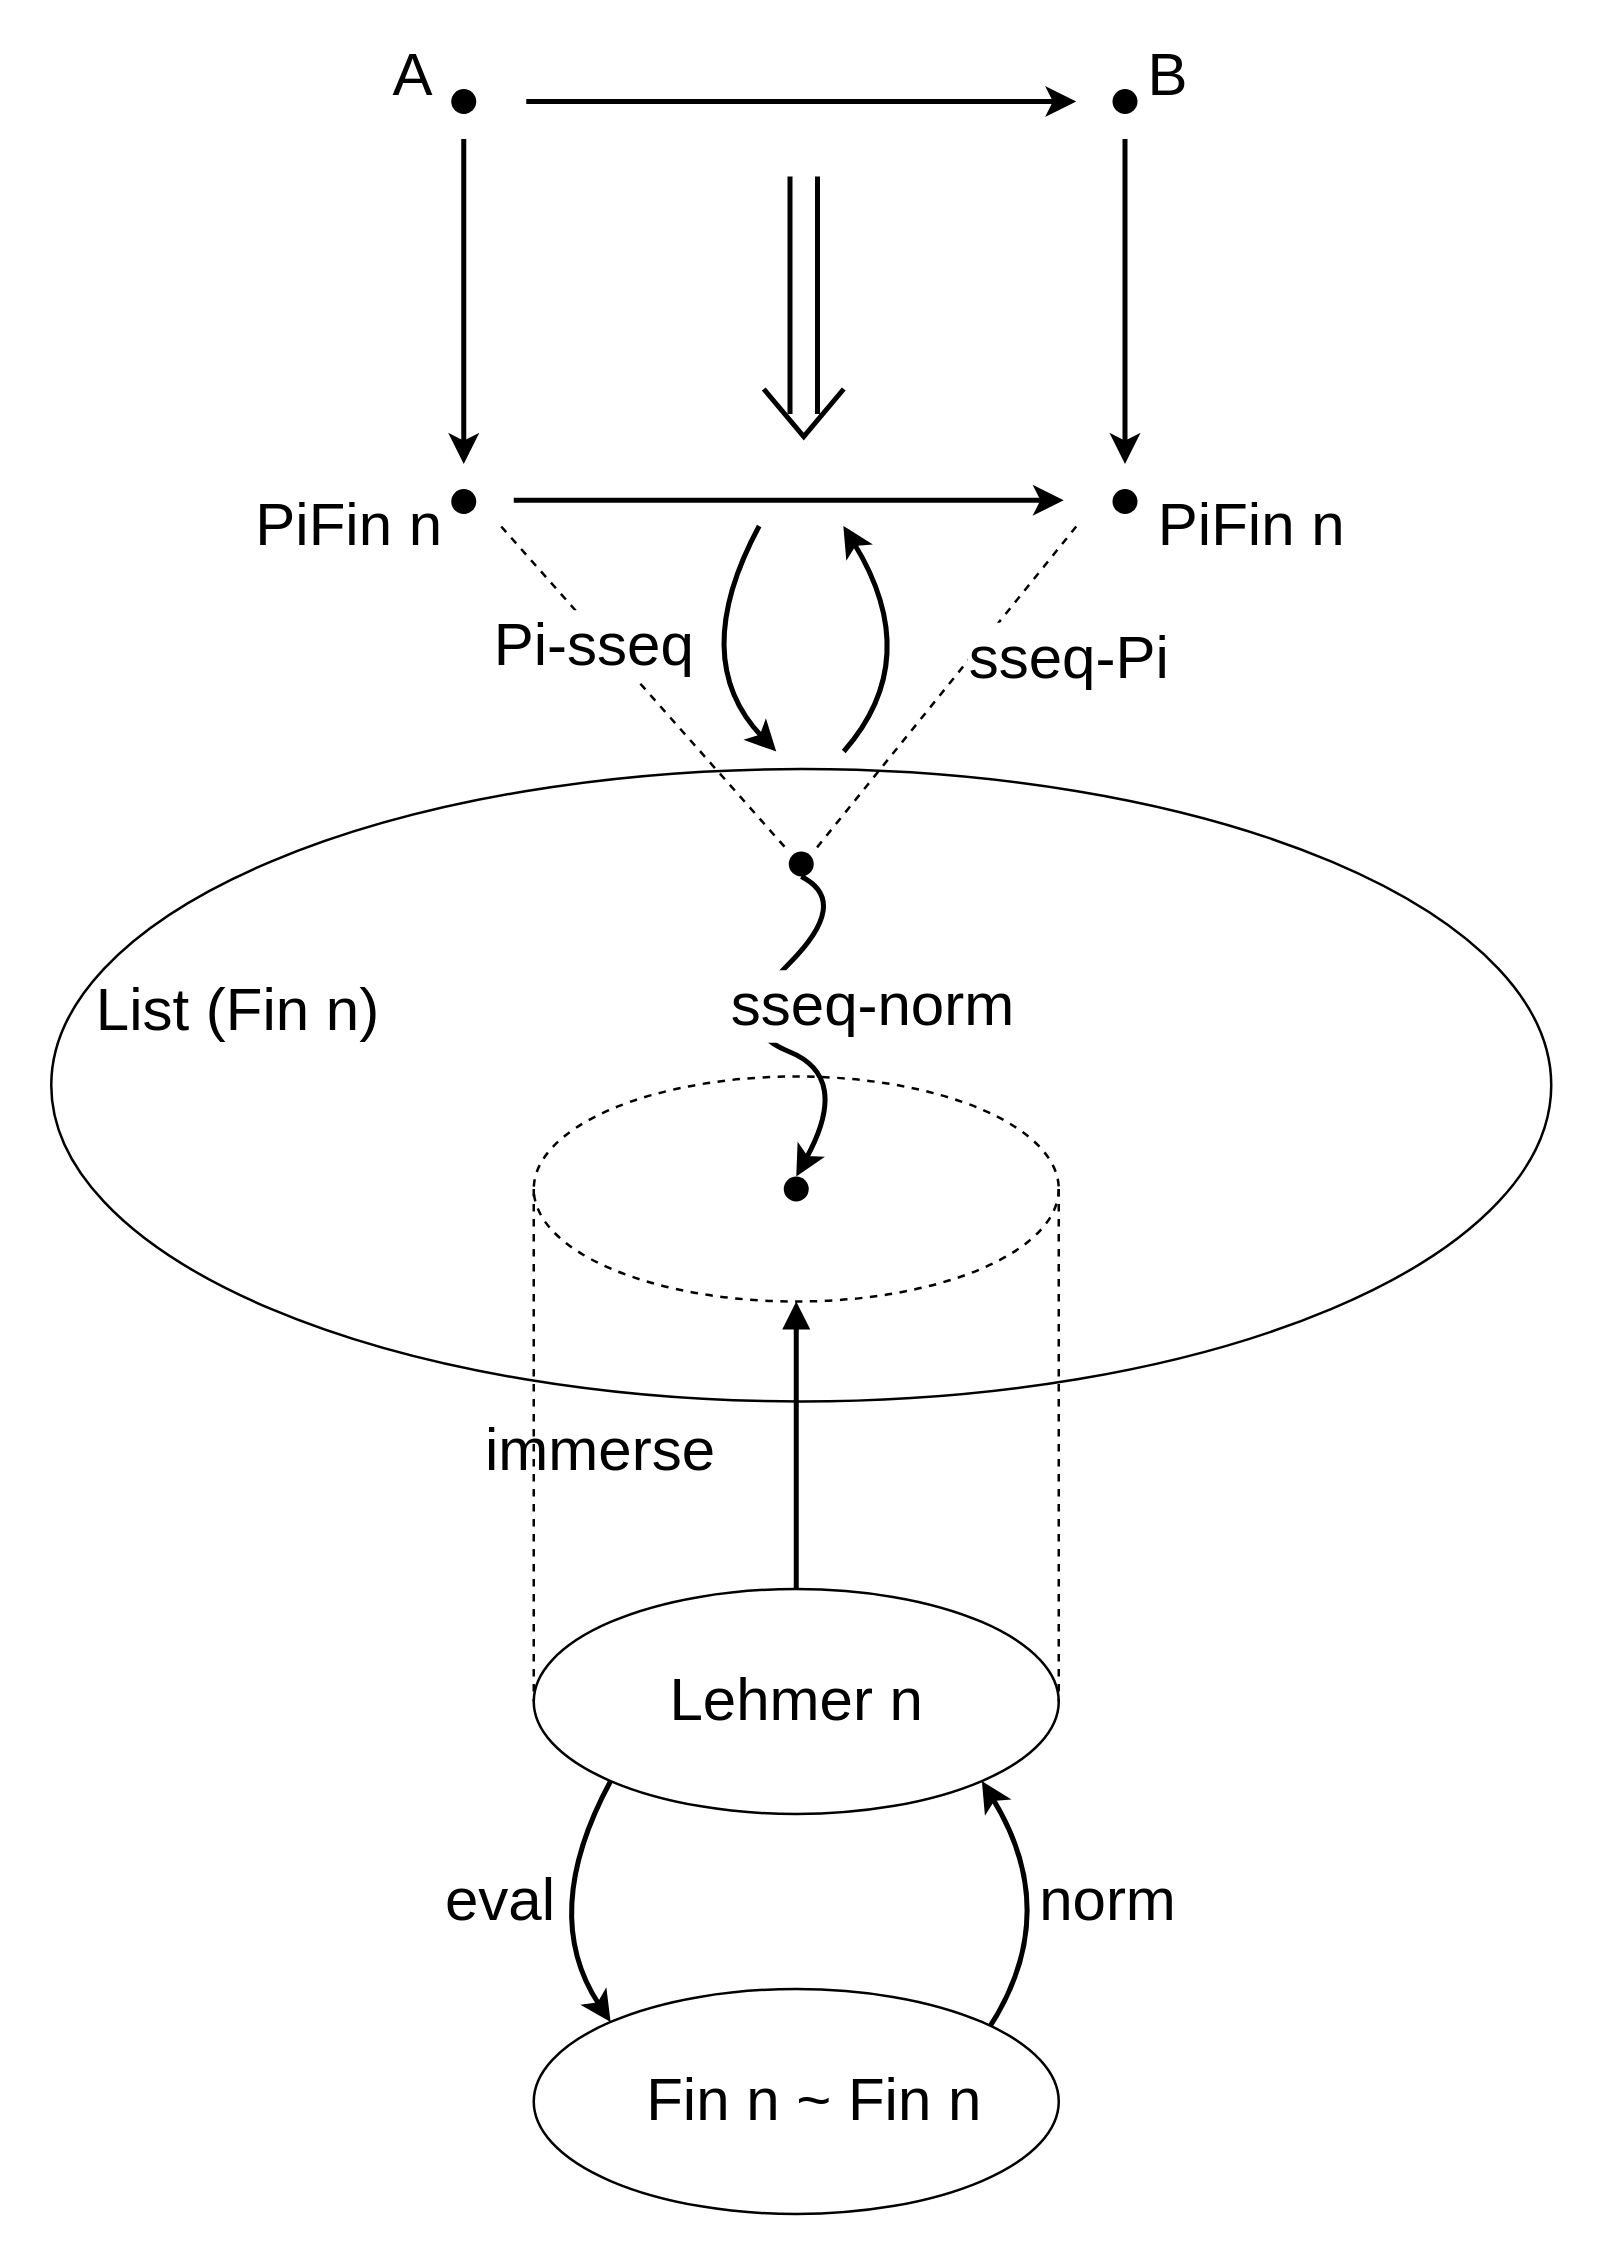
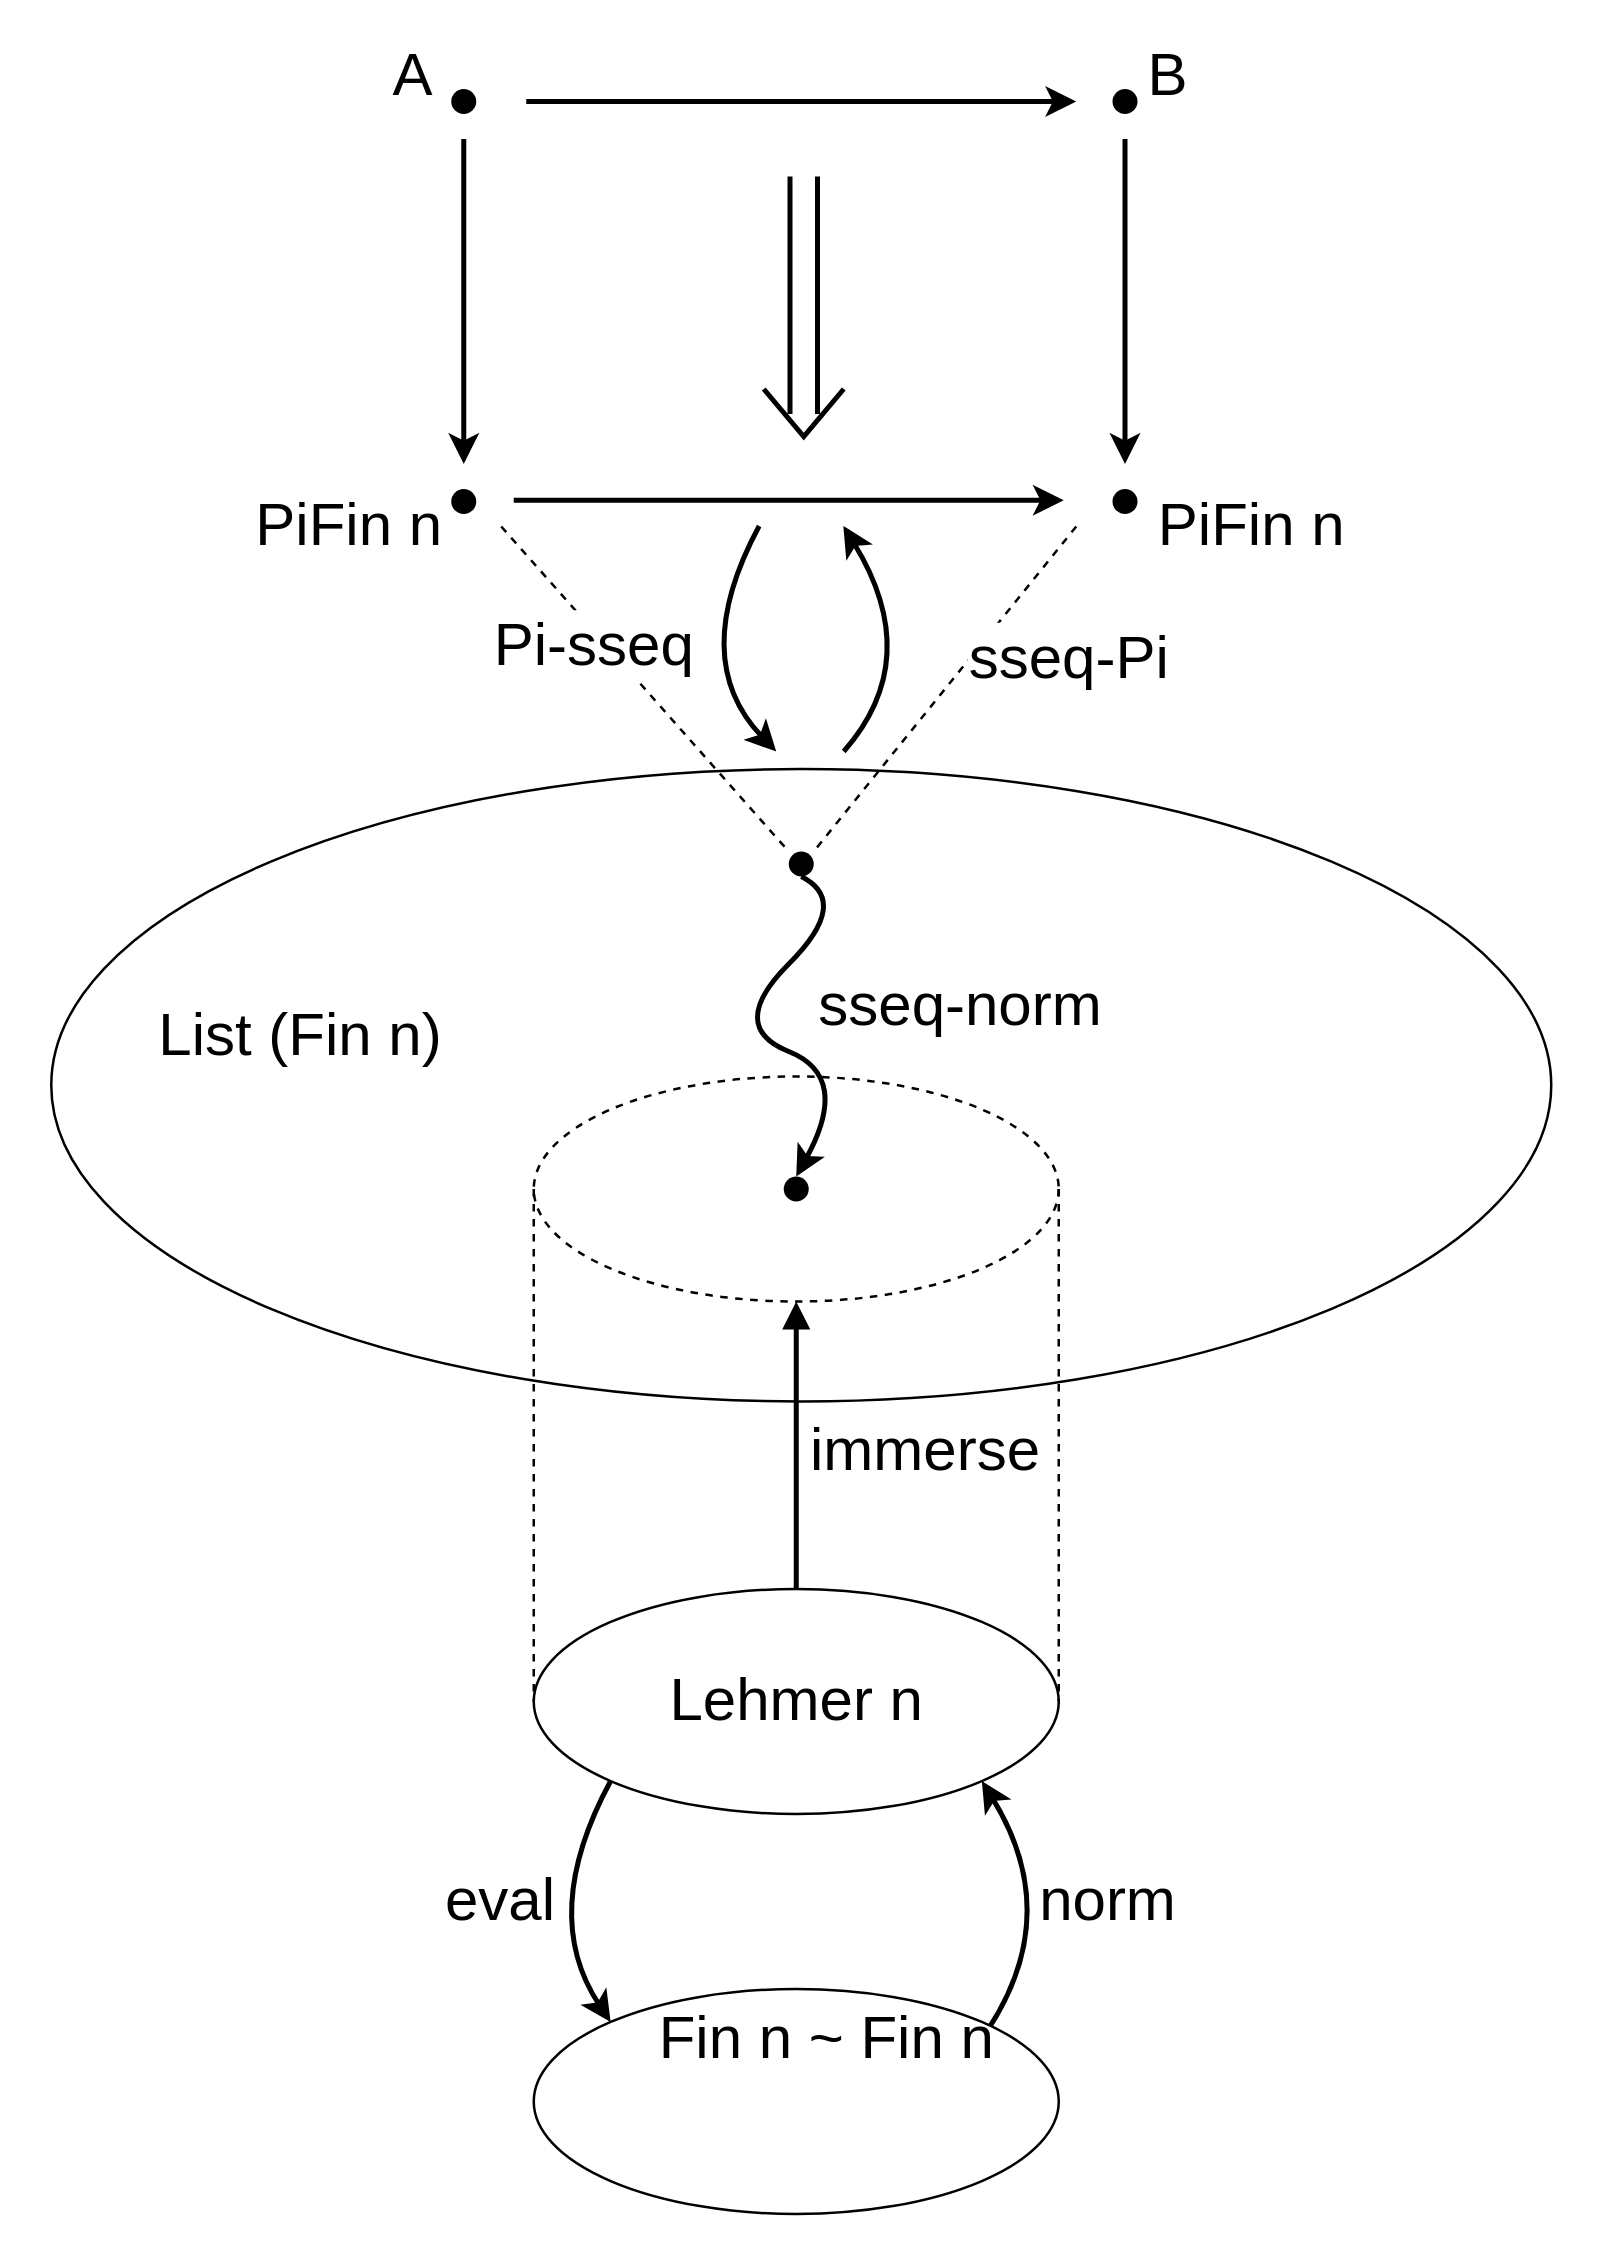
(874, 1006) -> (961, 1006)
(239, 1011) -> (301, 1036)
(601, 1451) -> (926, 1451)
(814, 2101) -> (826, 2039)
